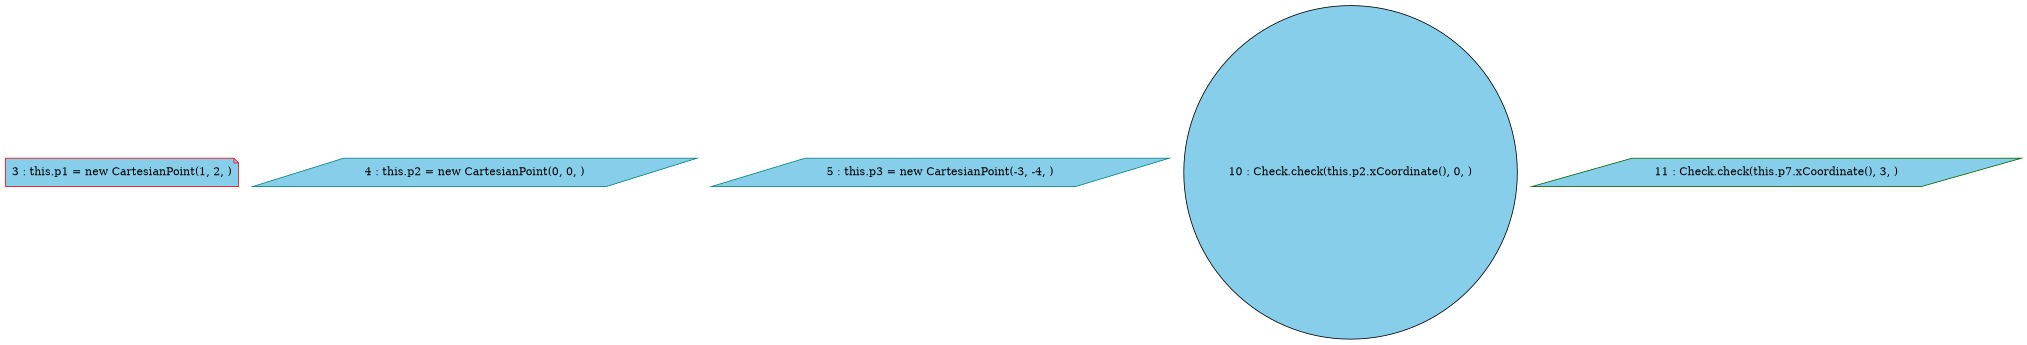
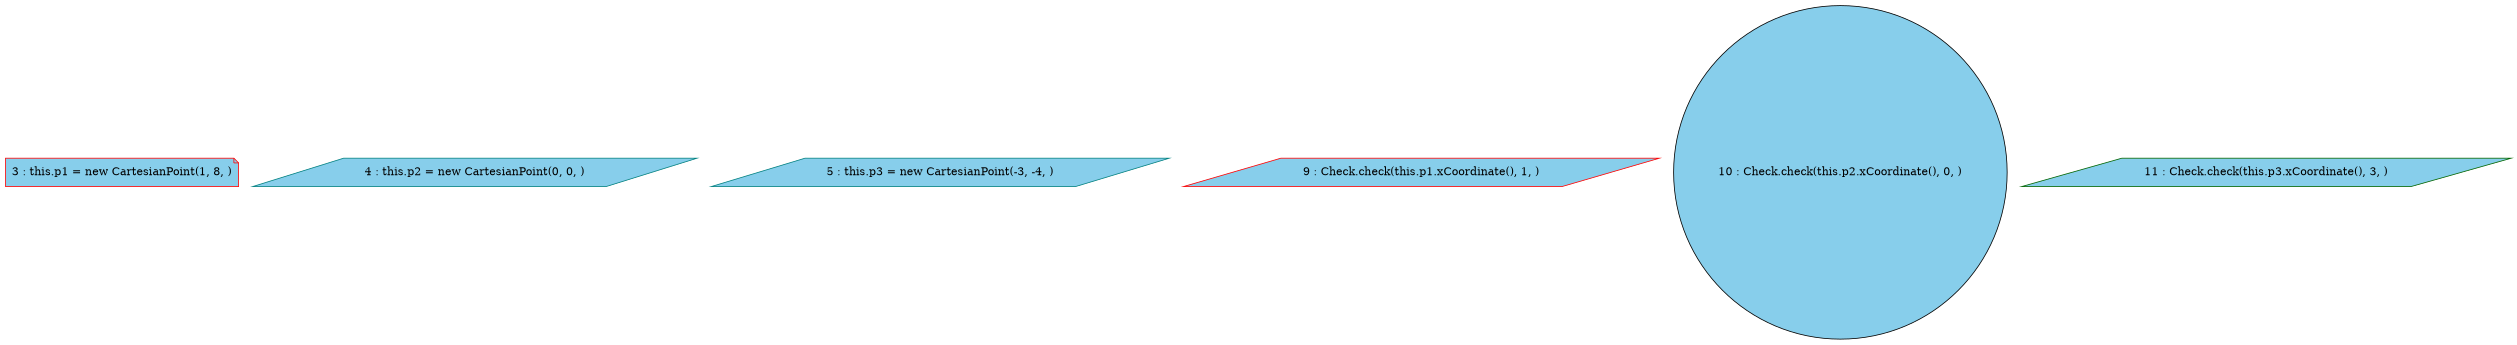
(122, 172) -> (122, 172)
none -> (1421, 172)
(1777, 172) -> (2266, 172)
